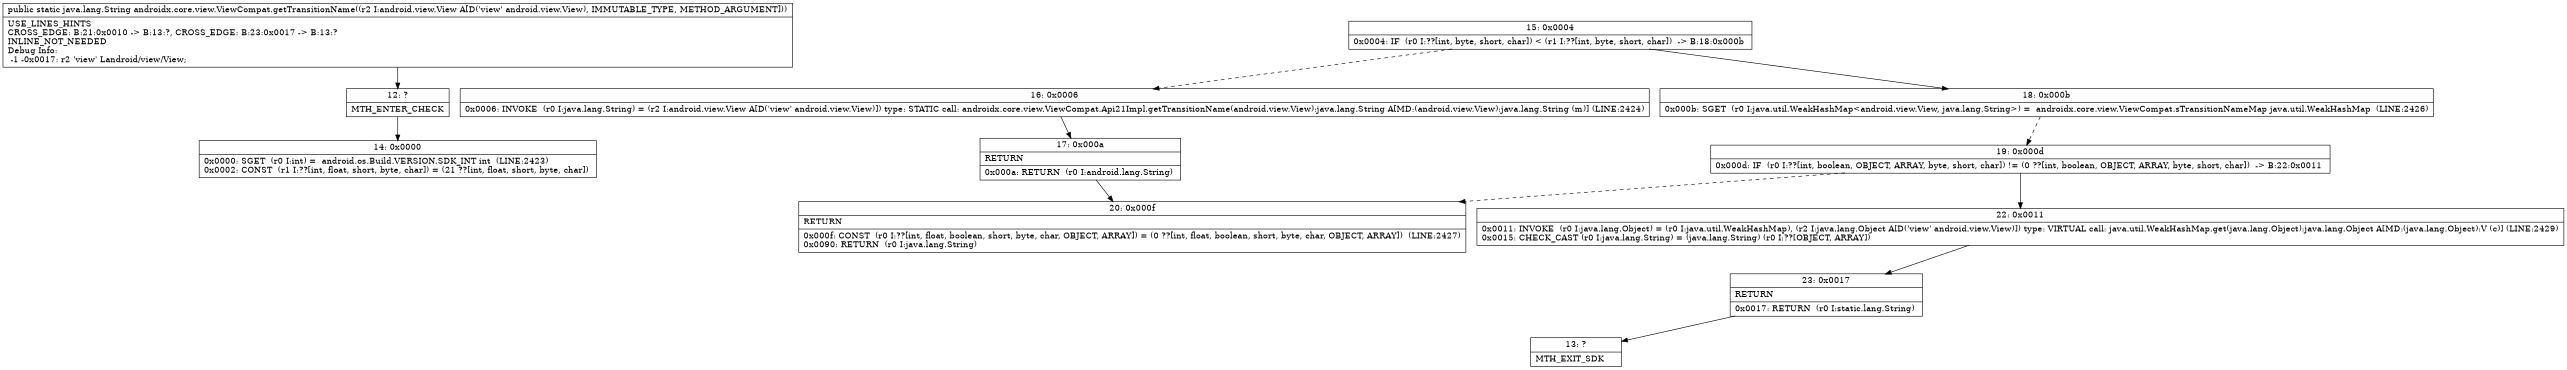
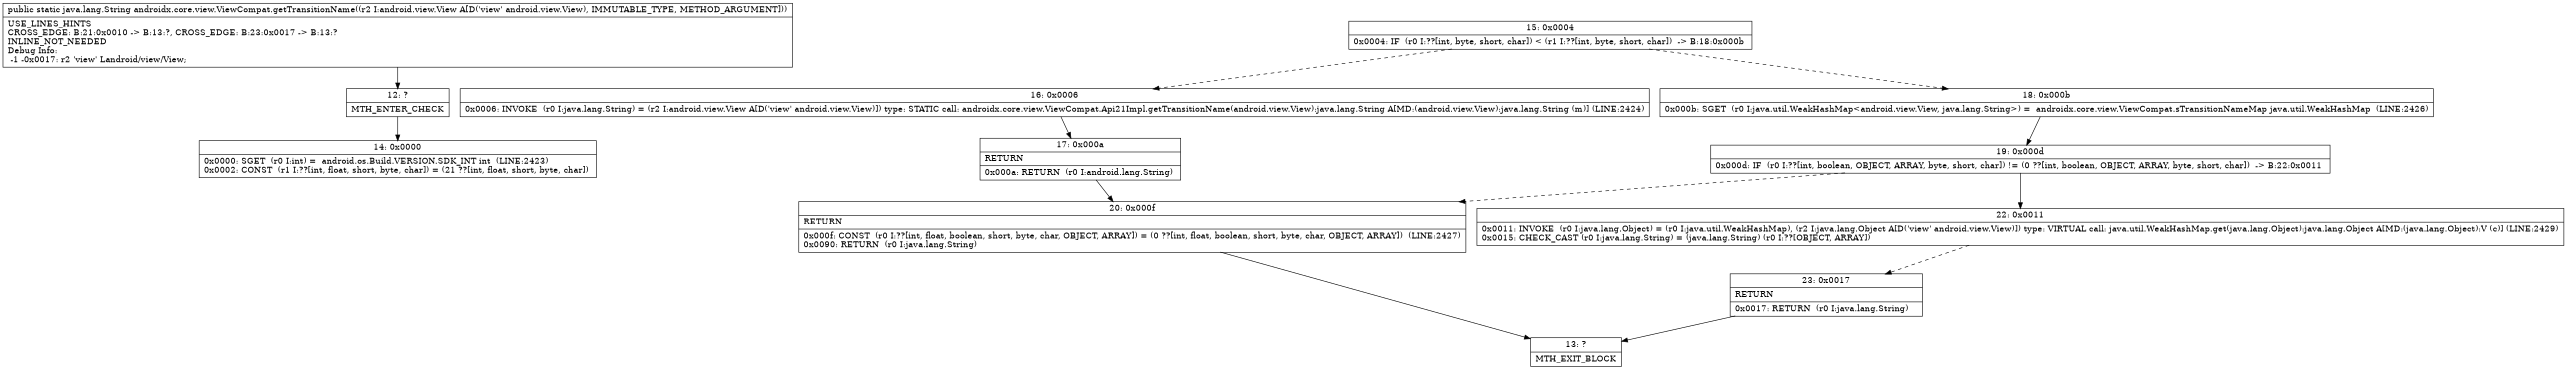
(1796, 69) -> (1796, 69)
(2035, 128) -> (2035, 128)
(1930, 259) -> (1930, 259)
none -> (1372, 295)
(1826, 309) -> (1823, 309)
(1570, 359) -> (1576, 359)
